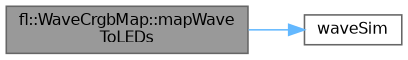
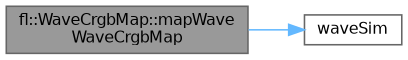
(127, 30) -> (127, 30)
